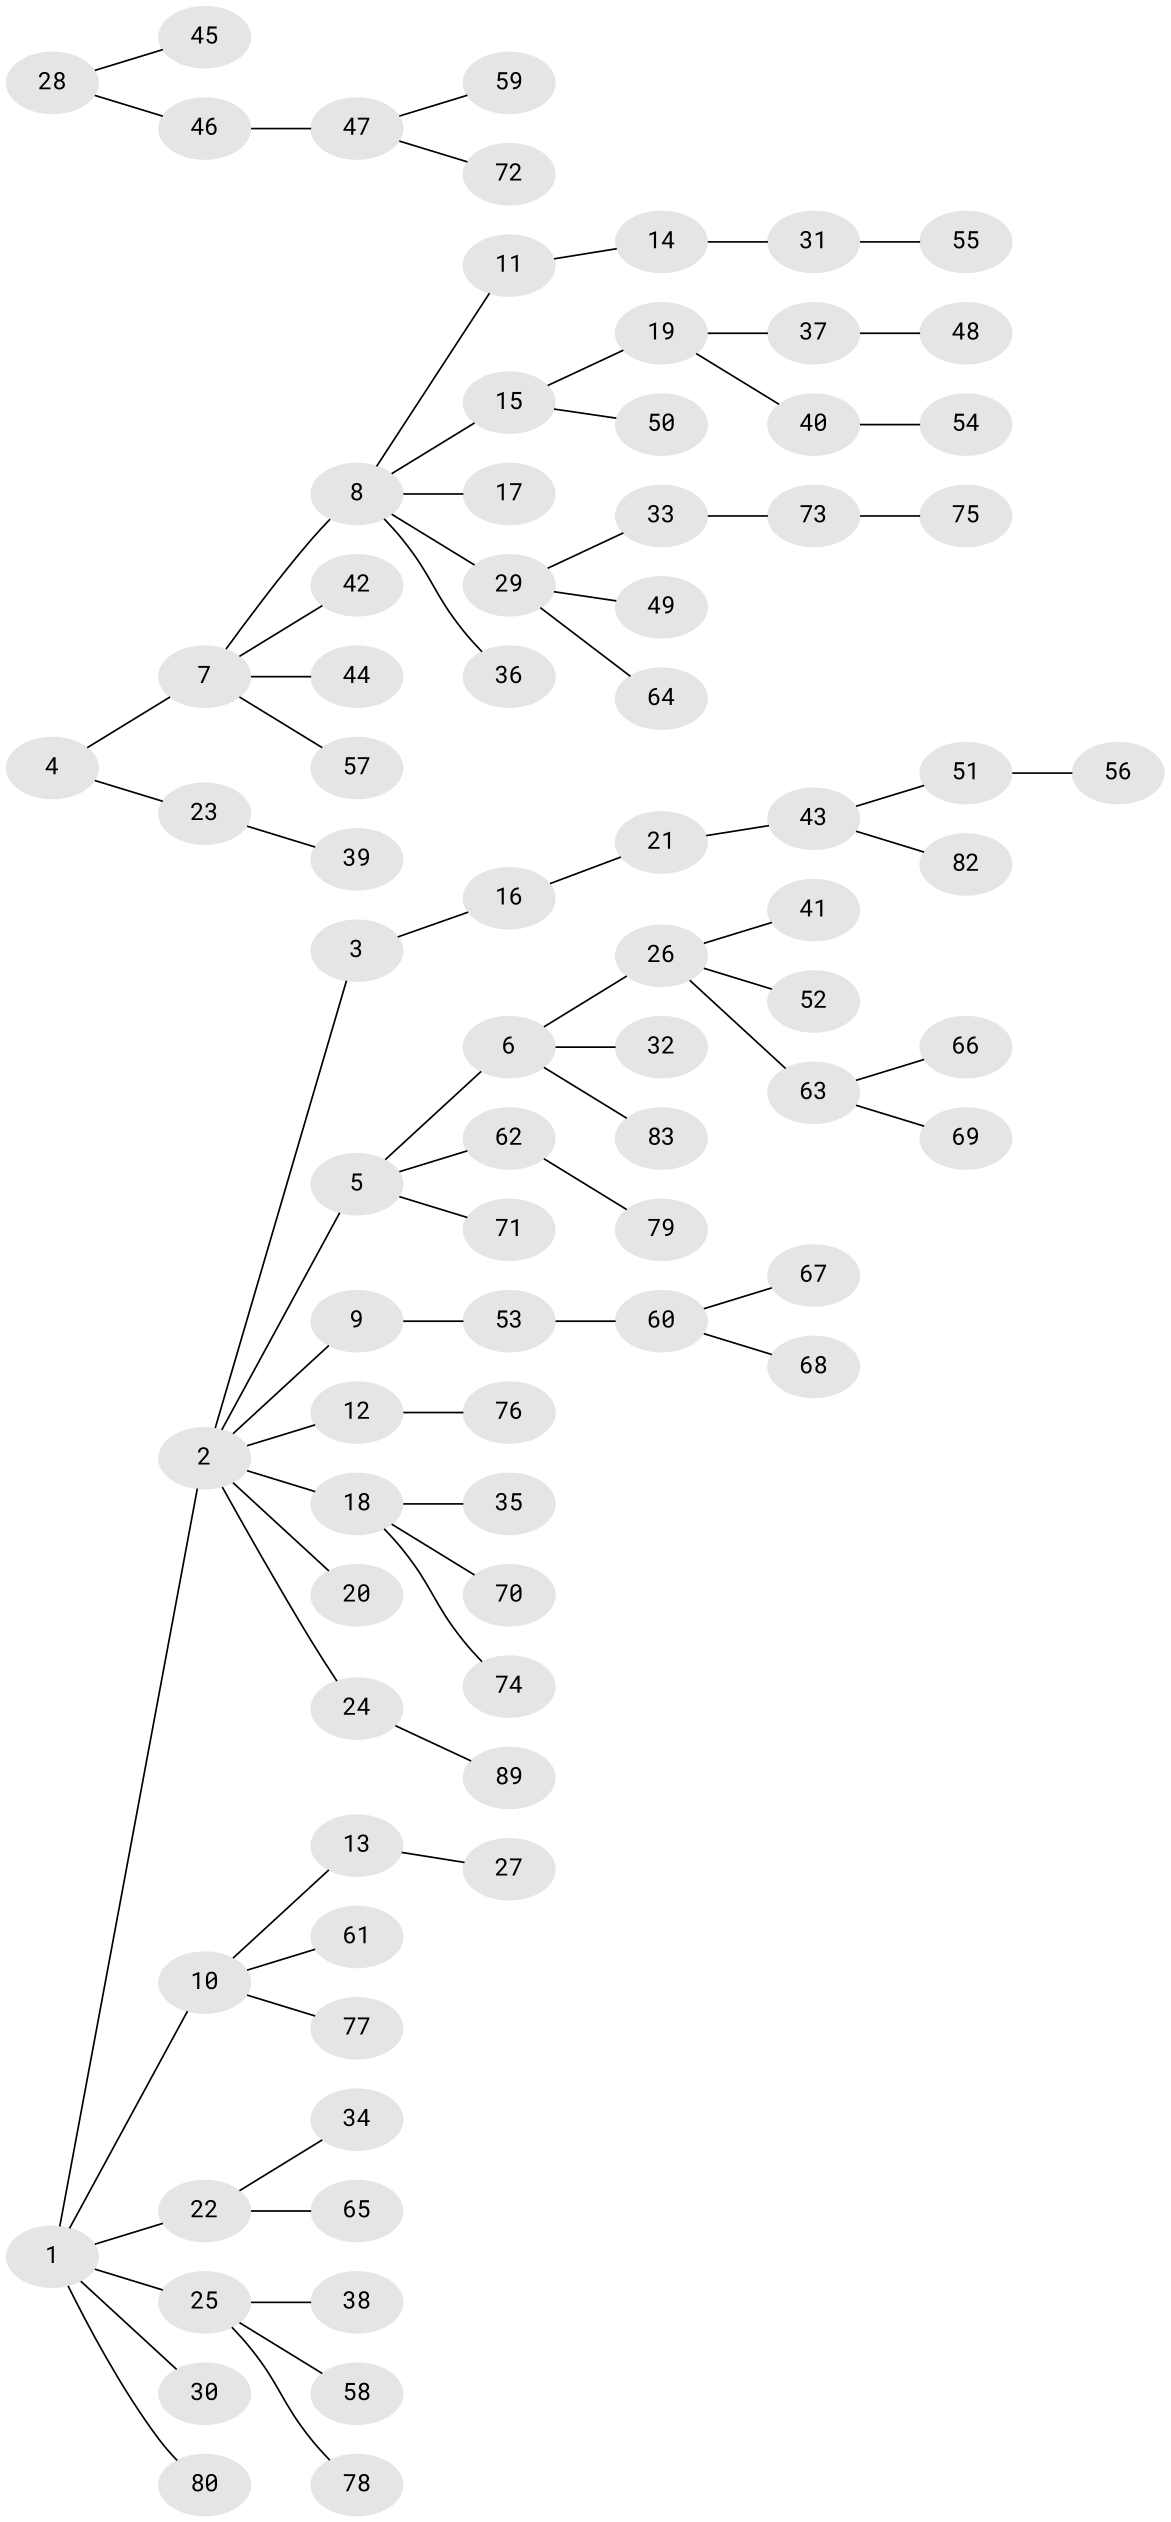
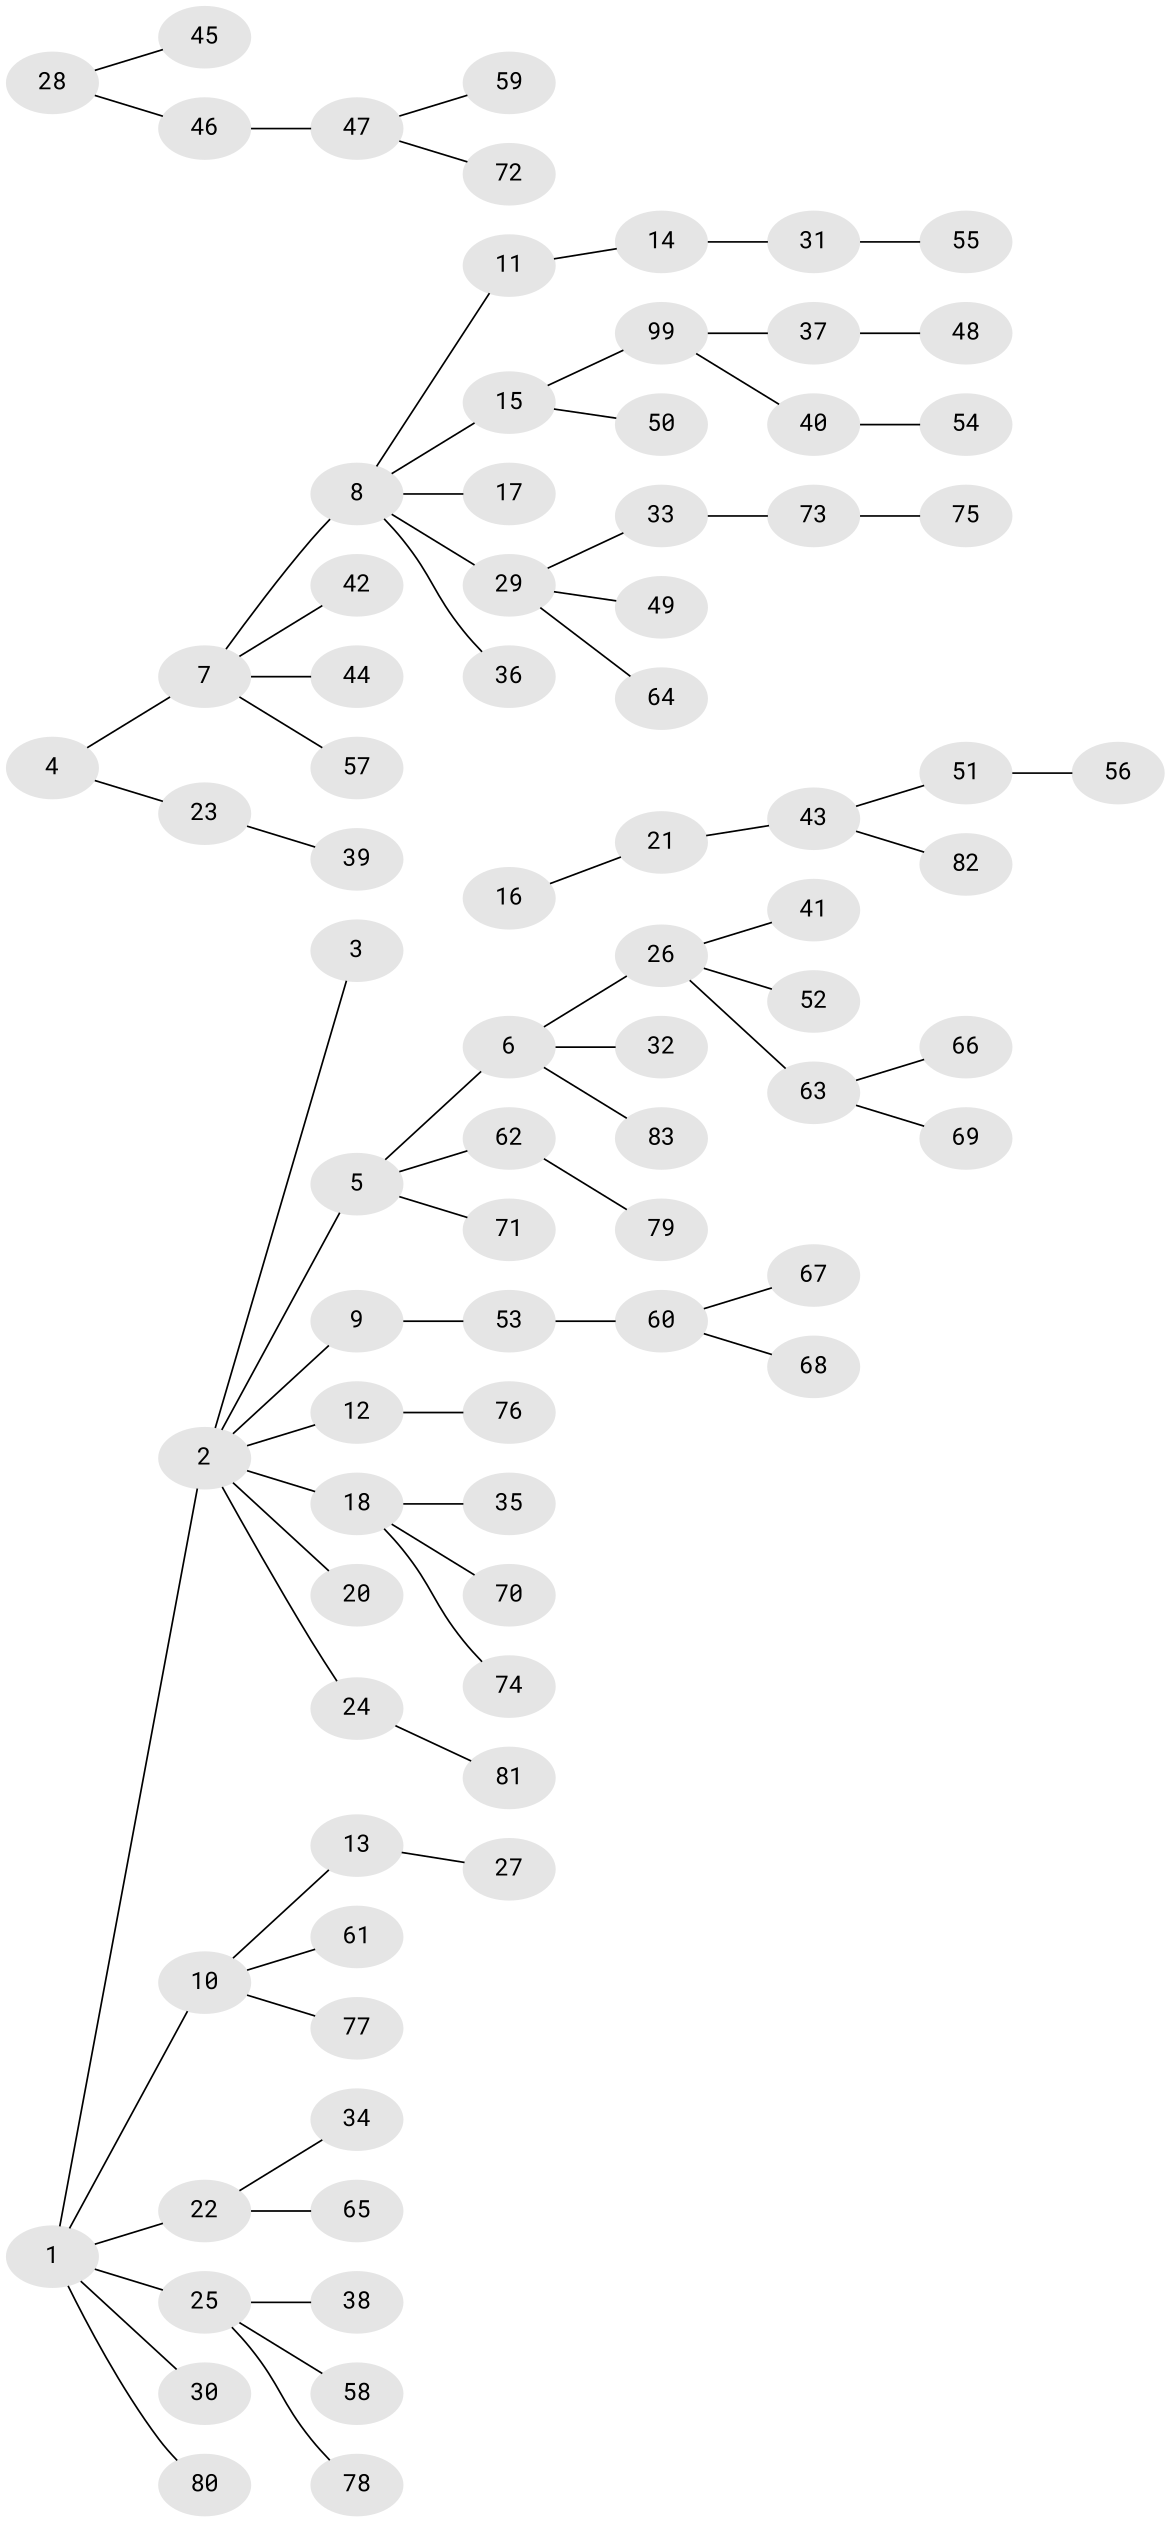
(661, 333) -> (661, 333)
(433, 925) -> none
(509, 1778) -> (509, 1778)
